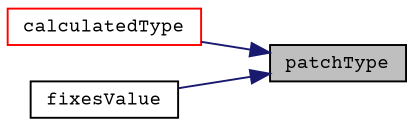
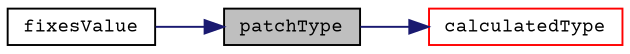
(226, 46) -> (385, 27)
